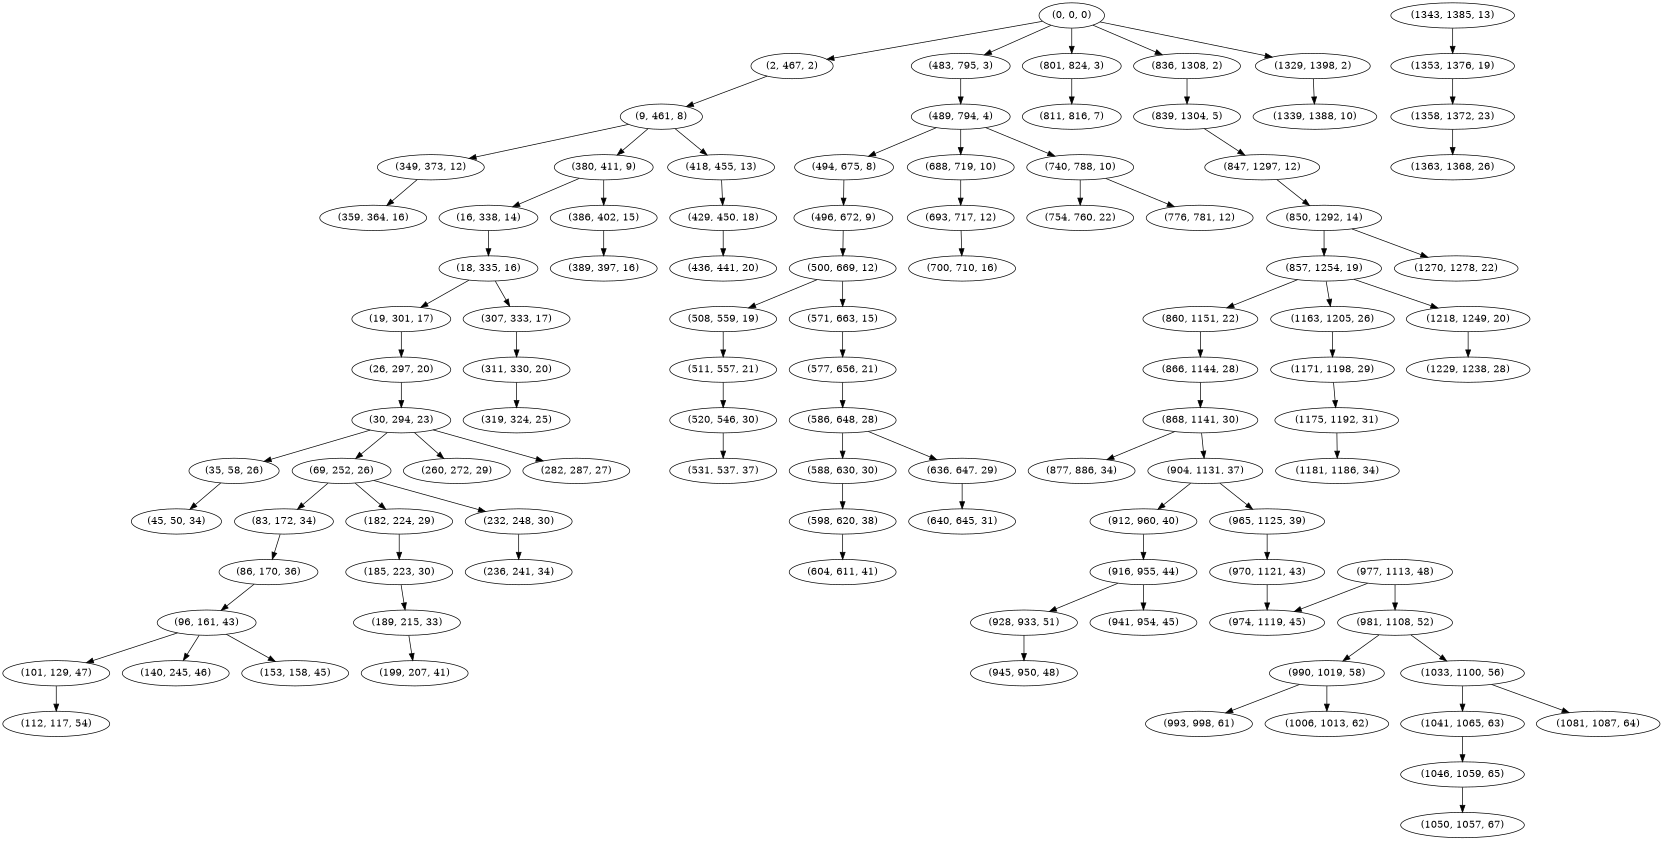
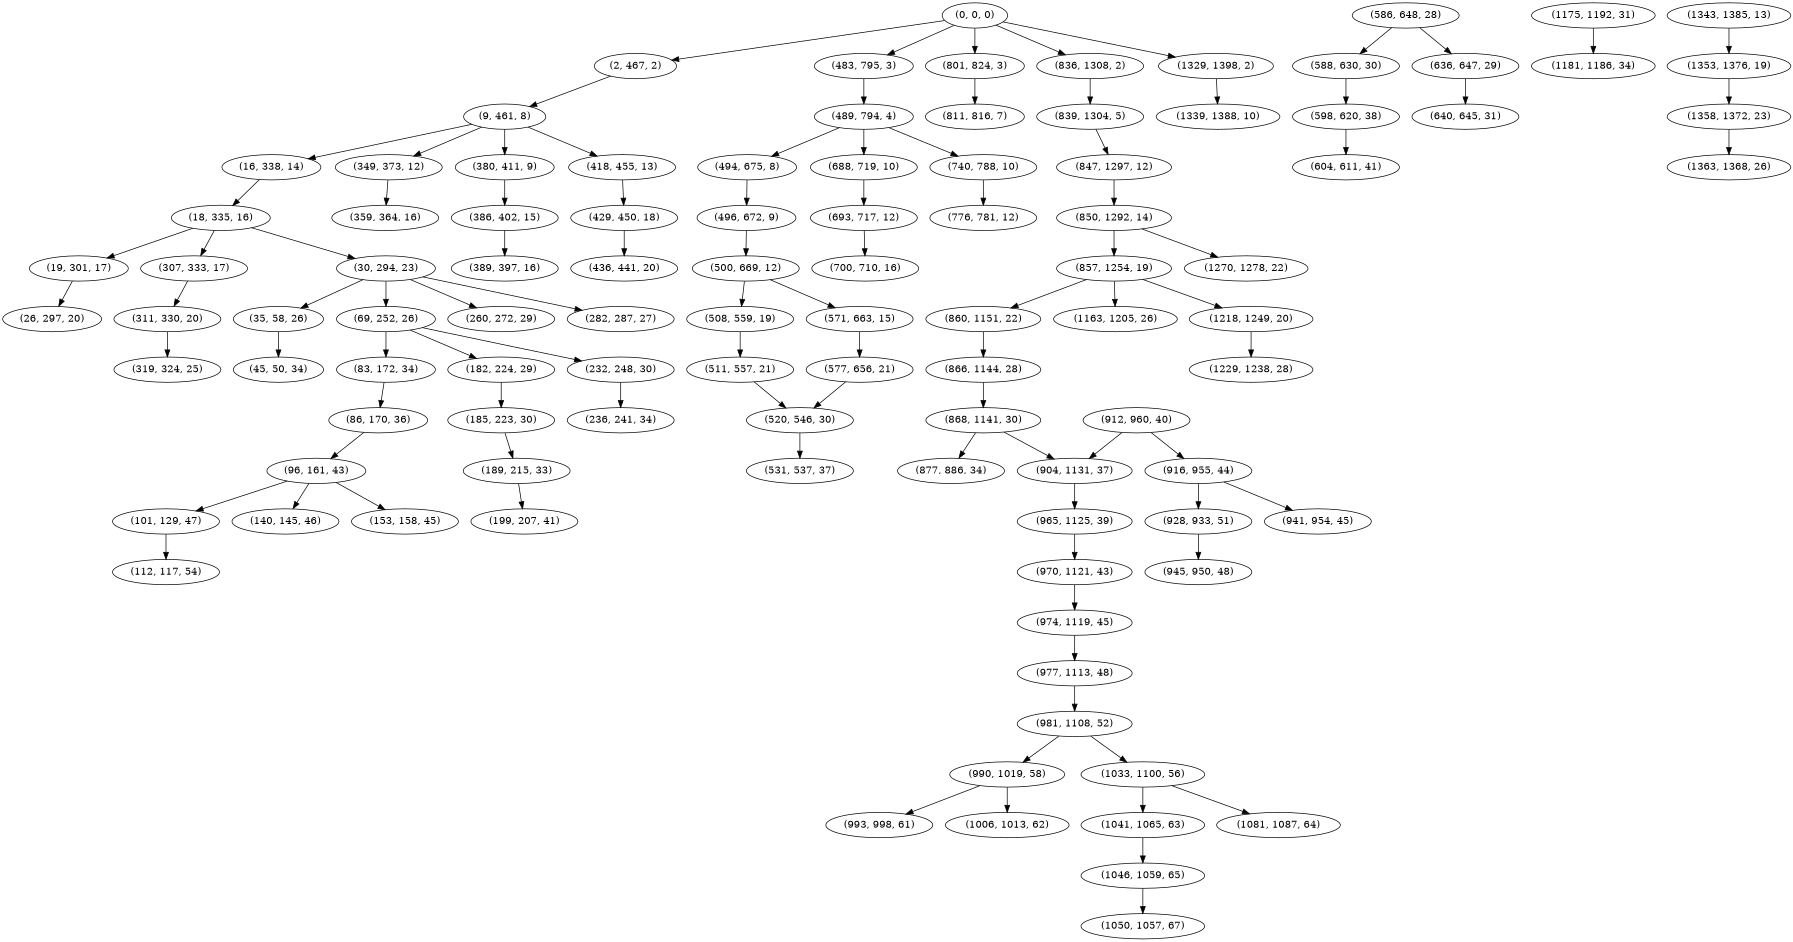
(549, 191) -> (394, 141)
(1080, 218) -> none
(1332, 370) -> none
(401, 392) -> (300, 242)
(843, 392) -> (833, 393)
(1177, 494) -> (1108, 443)
(1334, 596) -> (1075, 645)
(176, 673) -> (285, 521)
